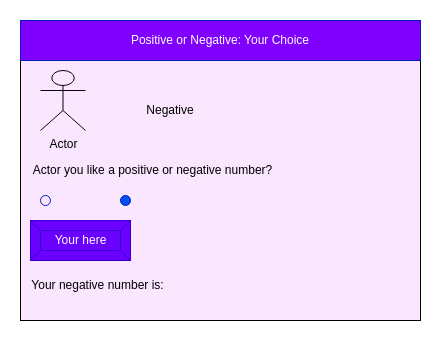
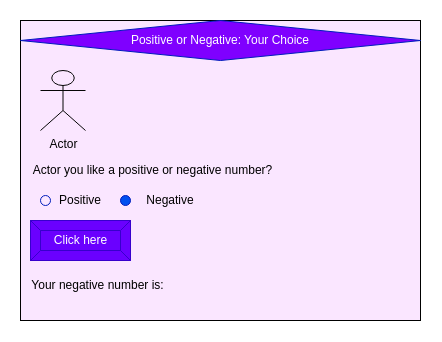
(221, 41) -> (221, 41)
(171, 111) -> (171, 201)
none -> (81, 201)
(81, 241) -> (81, 241)
